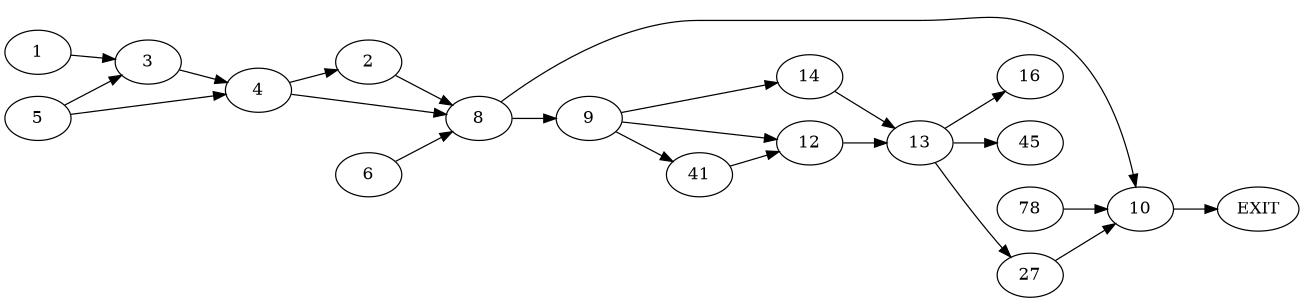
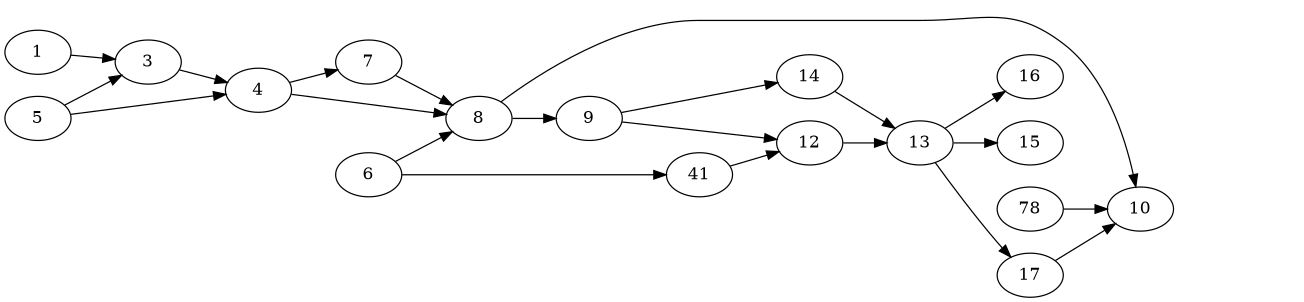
(369, 62) -> (369, 62)
(1030, 143) -> (1030, 143)
(639, 144) -> (528, 175)
(1258, 209) -> none
(1030, 275) -> (1030, 275)
